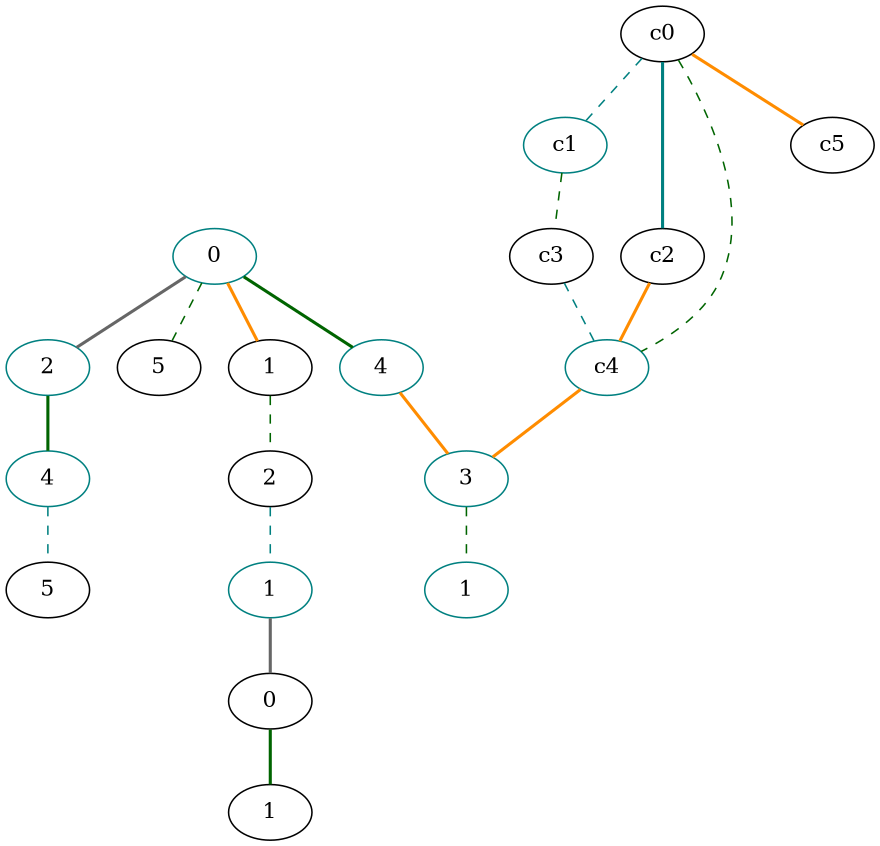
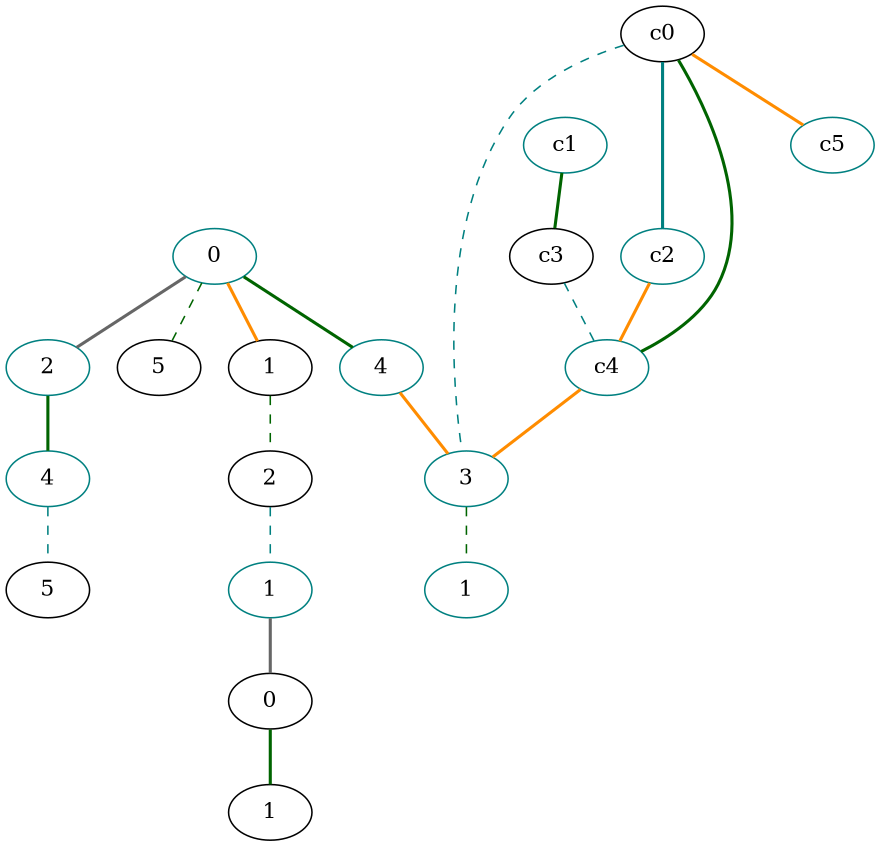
(614, 90) -> (469, 212)
(832, 145) -> (832, 145)
(558, 201) -> (558, 201)
(732, 220) -> (732, 220)
(663, 256) -> (663, 256)
